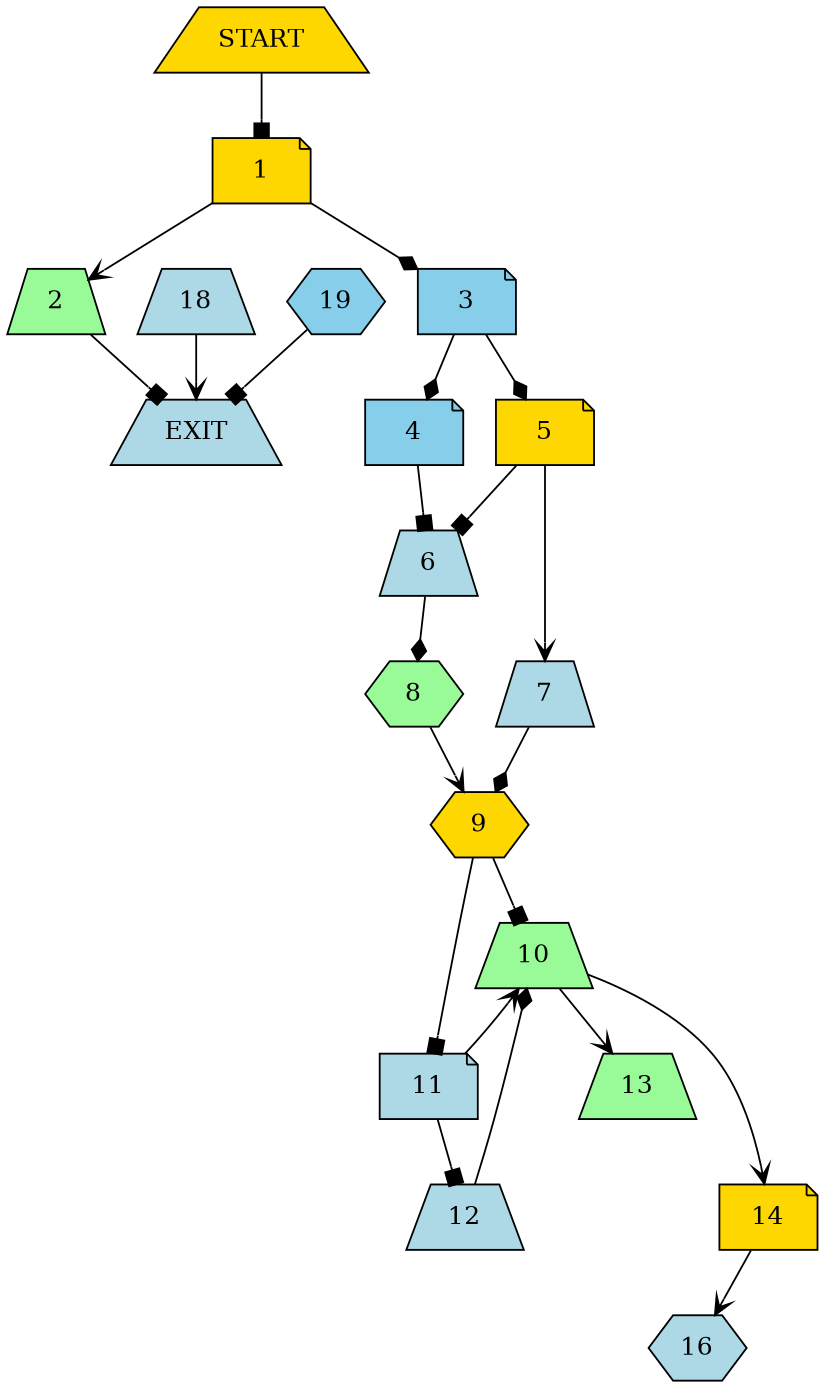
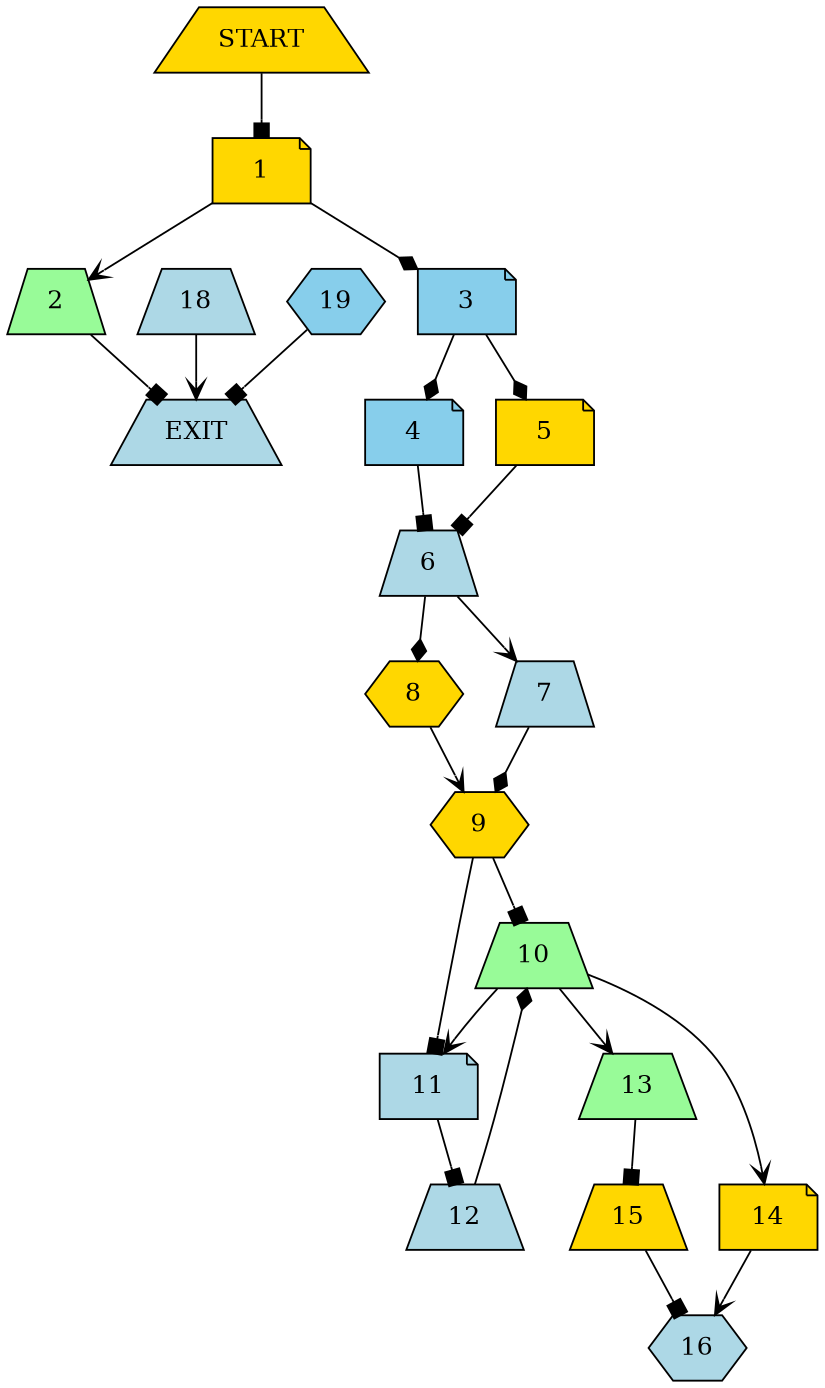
(545, 554) -> (481, 622)
(414, 694) -> (414, 694)
(487, 1029) -> (476, 1013)
none -> (629, 1217)
